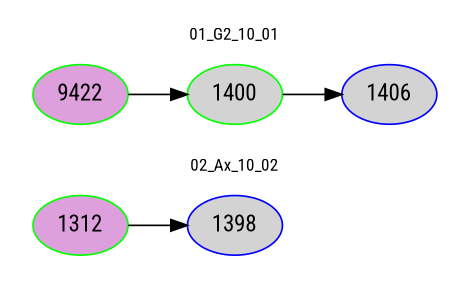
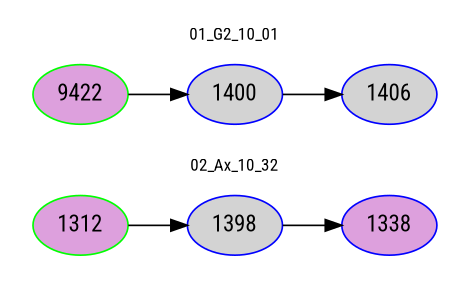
(235, 94) -> (235, 94)
(235, 167) -> (235, 167)
none -> (389, 225)
